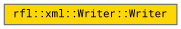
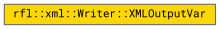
(91, 14) -> (110, 14)
